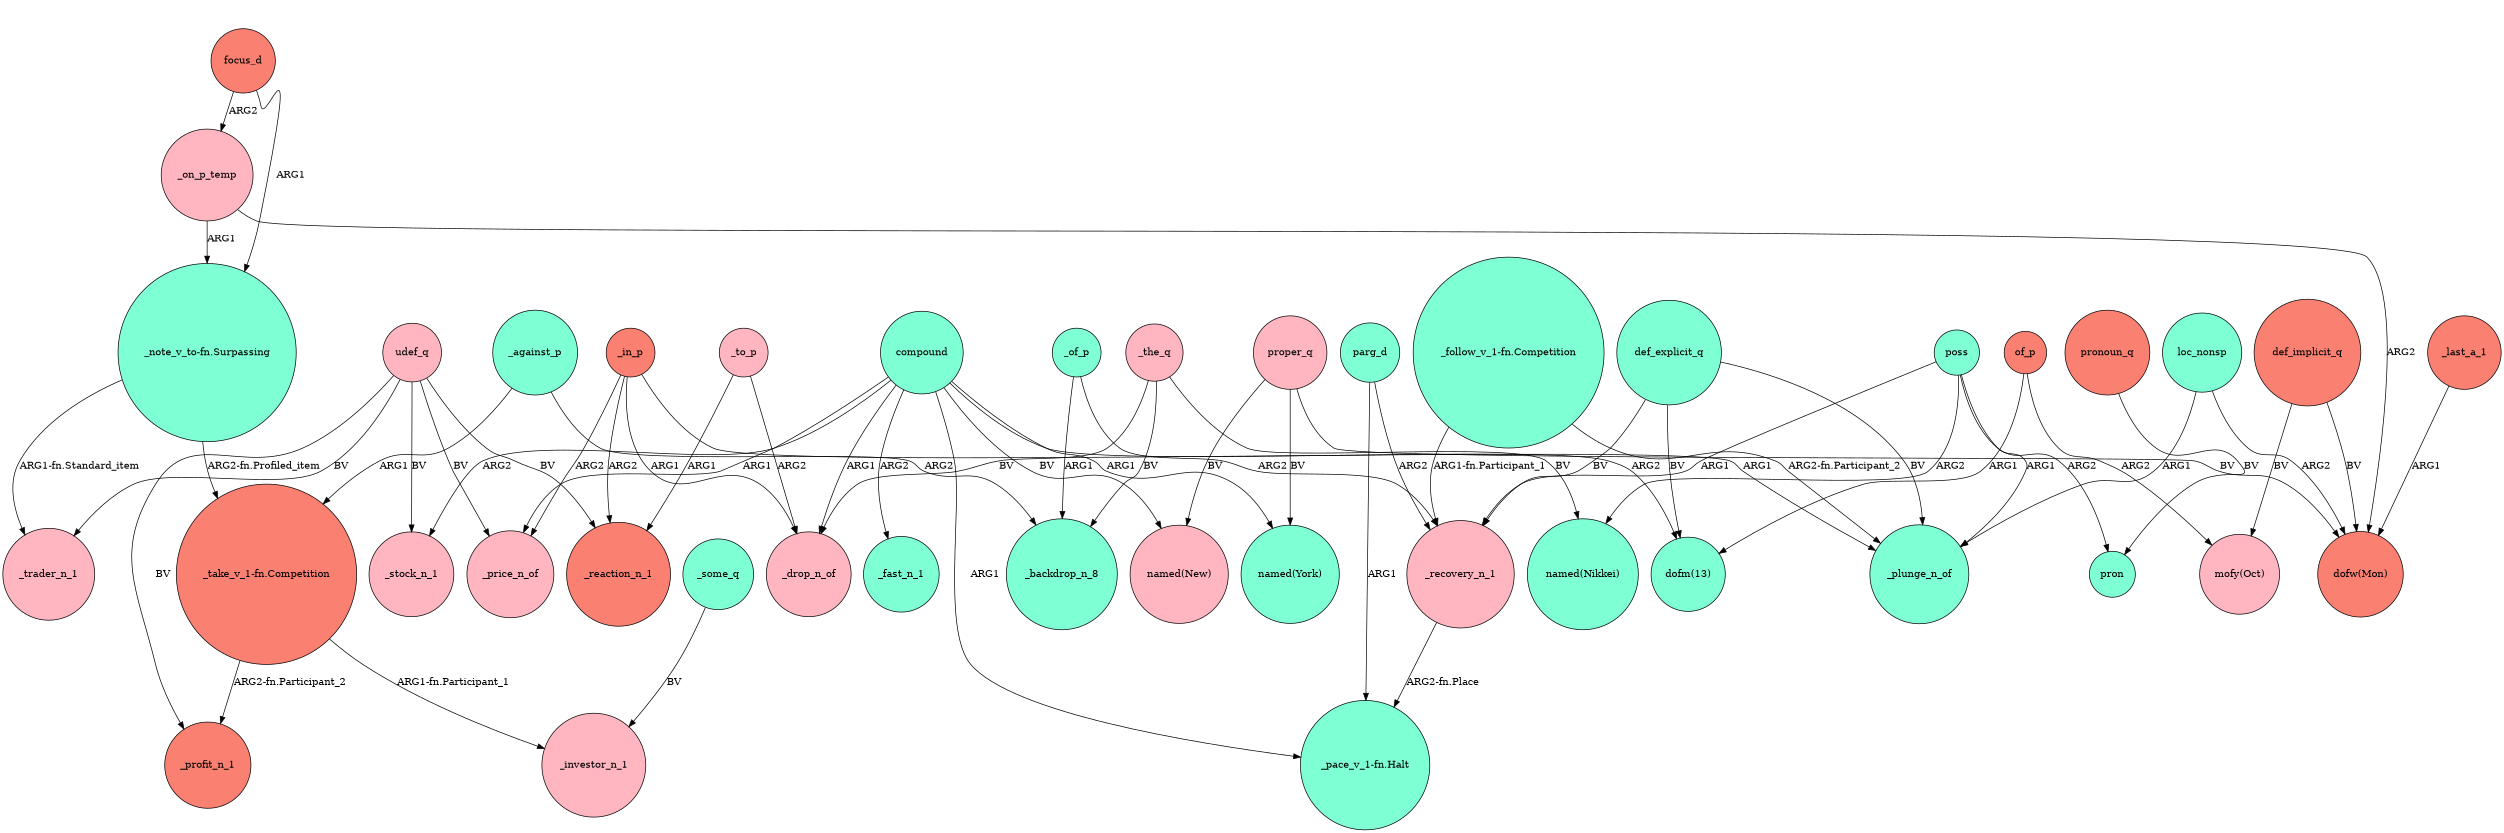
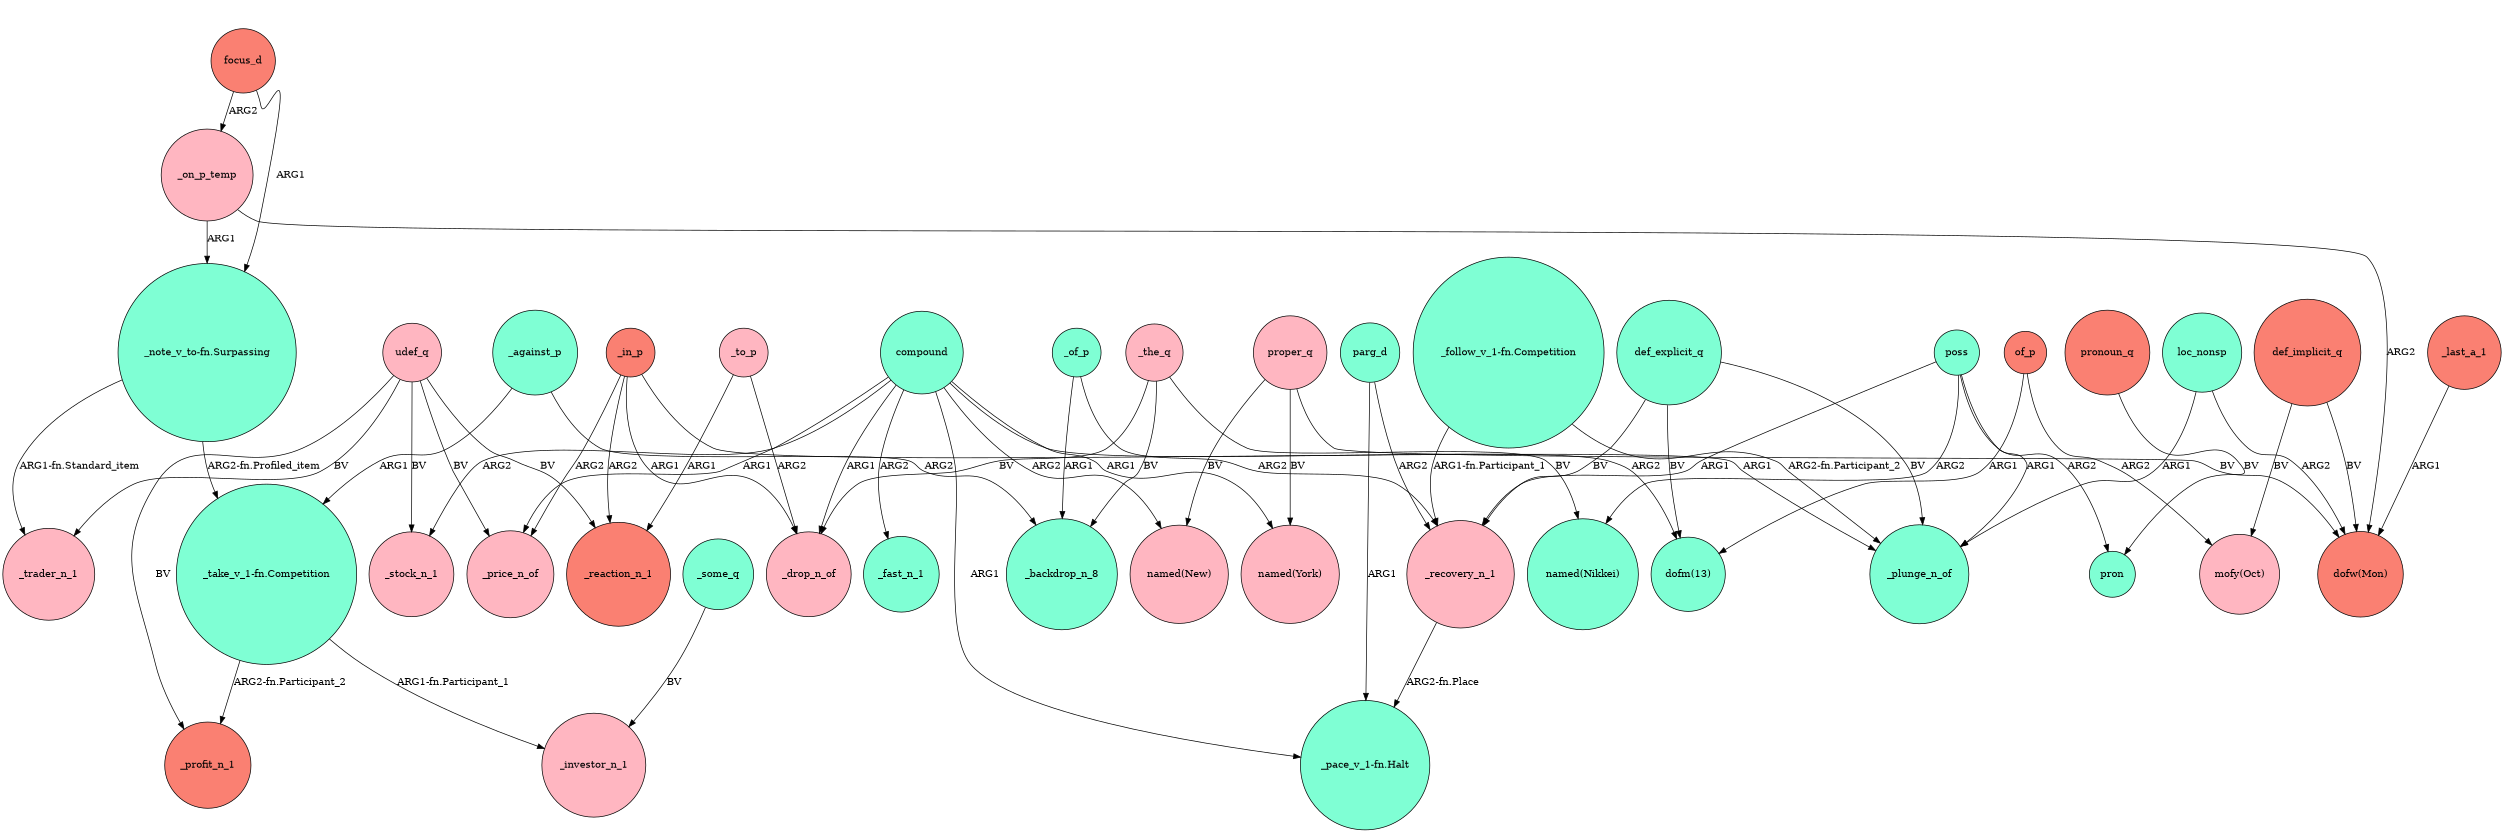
(1047, 466) -> (1047, 466)
(267, 574) -> (267, 574)
(1290, 574) -> (1290, 574)
